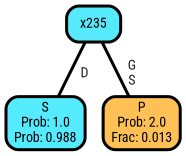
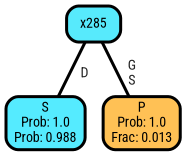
(94, 24) -> (94, 24)
(142, 123) -> (142, 123)
